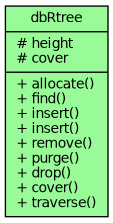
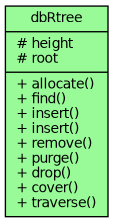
(43, 59) -> (37, 59)
